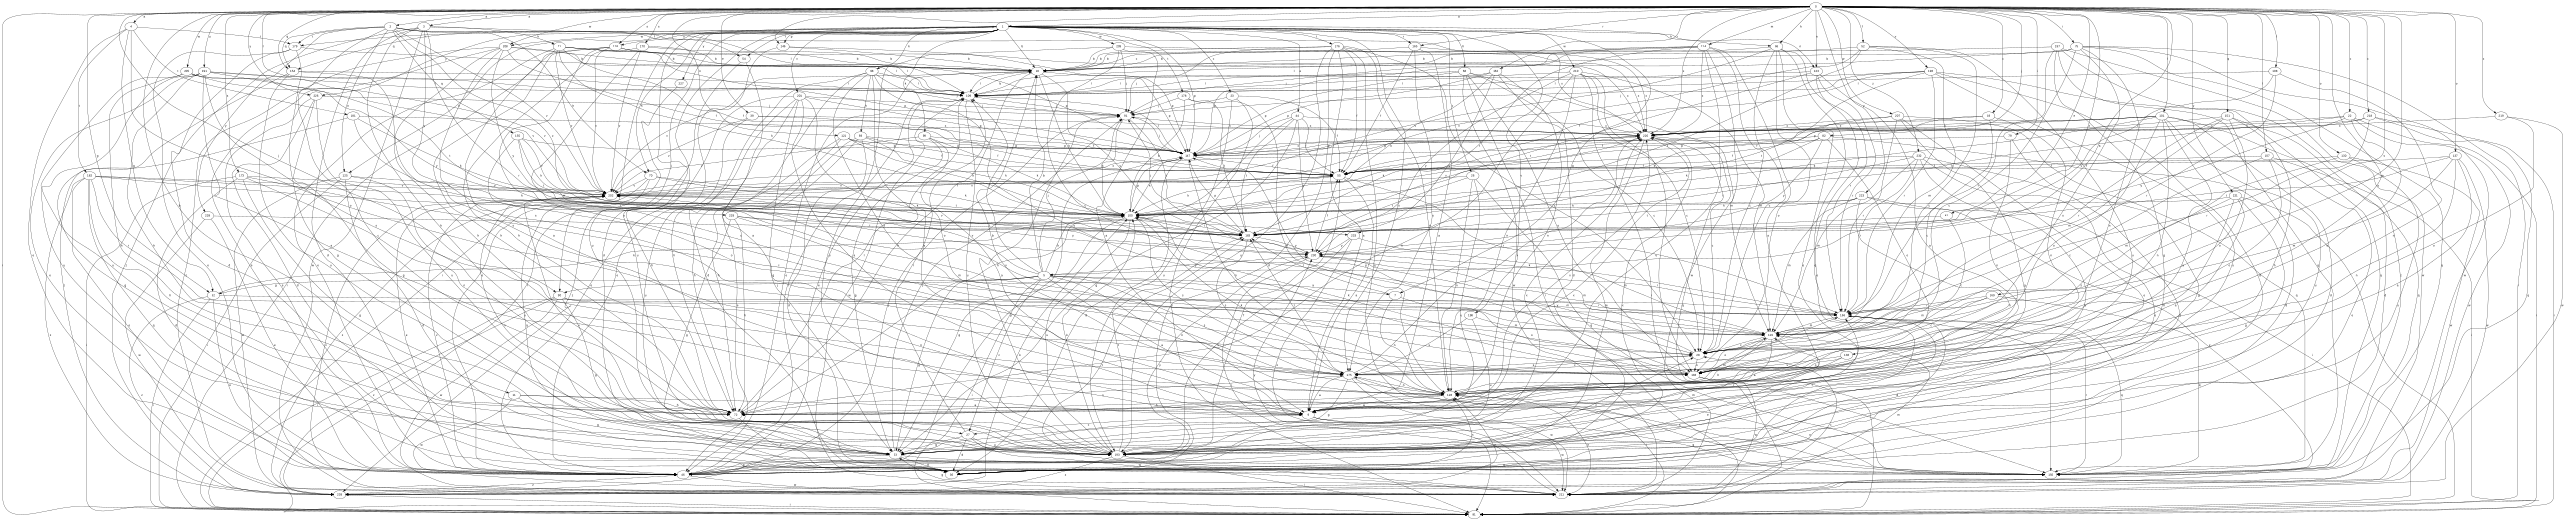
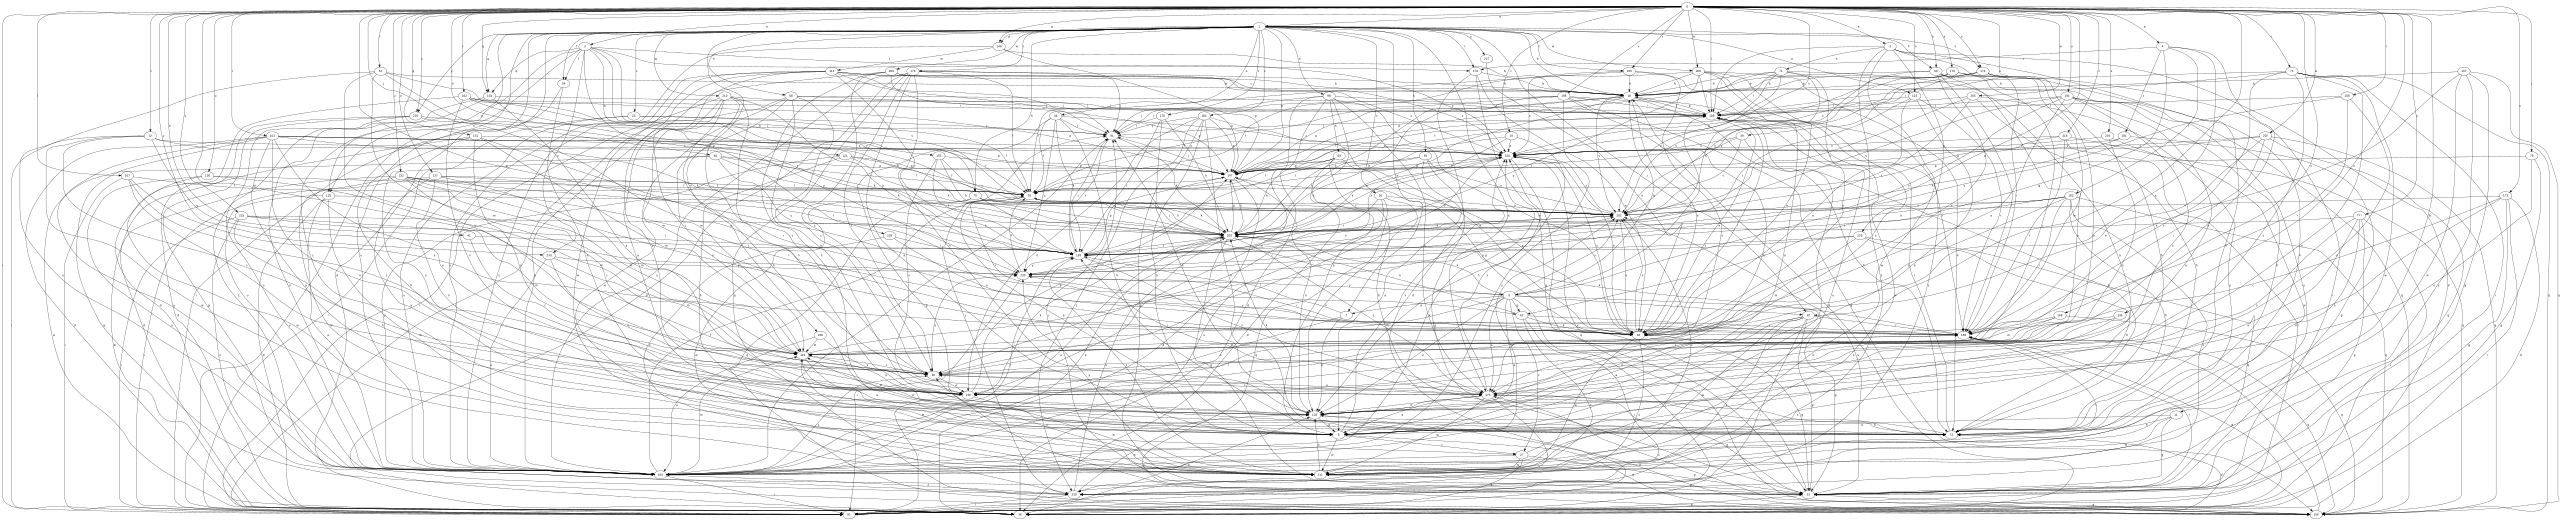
(1761, 26) -> (917, 59)
(1246, 143) -> (1081, 129)
(934, 287) -> (674, 327)
(1546, 288) -> none
none -> (1600, 377)
(1294, 417) -> (674, 347)
(780, 459) -> (1761, 369)
